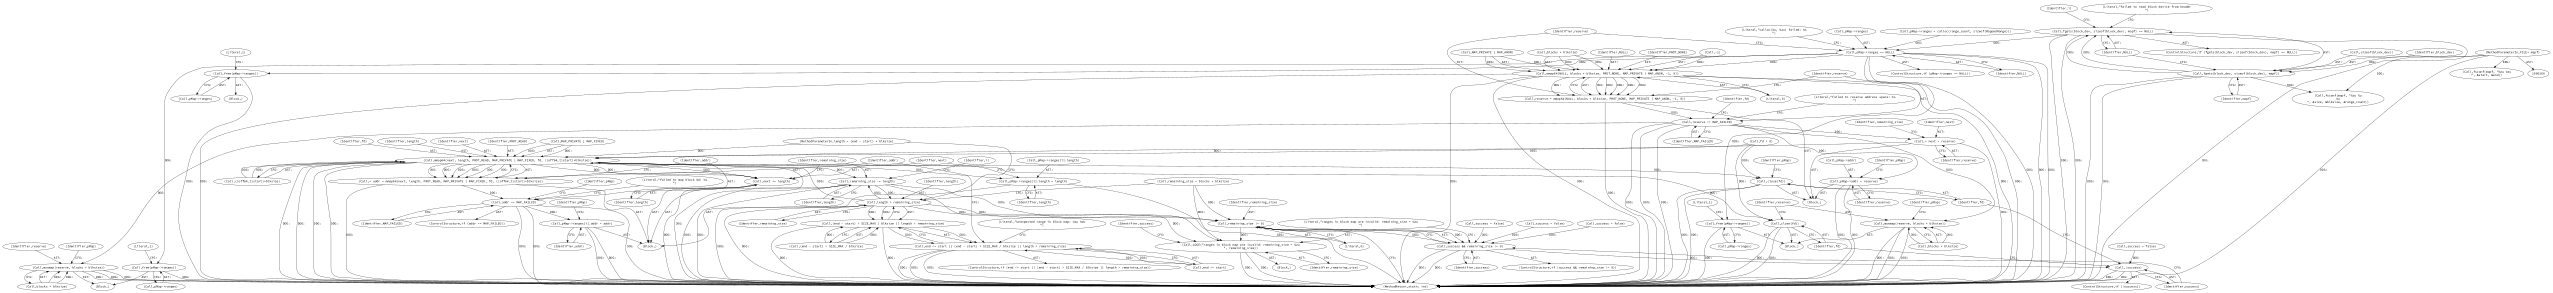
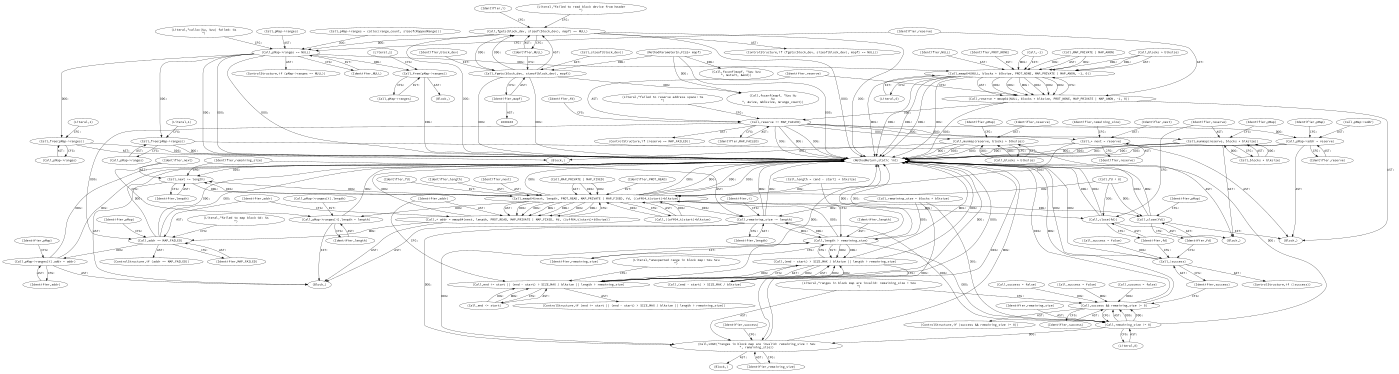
(2525, 63) -> (507, 109)
none -> (355, 127)
none -> (650, 141)
(847, 141) -> (821, 180)
(1020, 193) -> (925, 220)
none -> (827, 207)
(1394, 258) -> (1272, 241)
(1805, 263) -> none
(939, 284) -> (521, 165)
